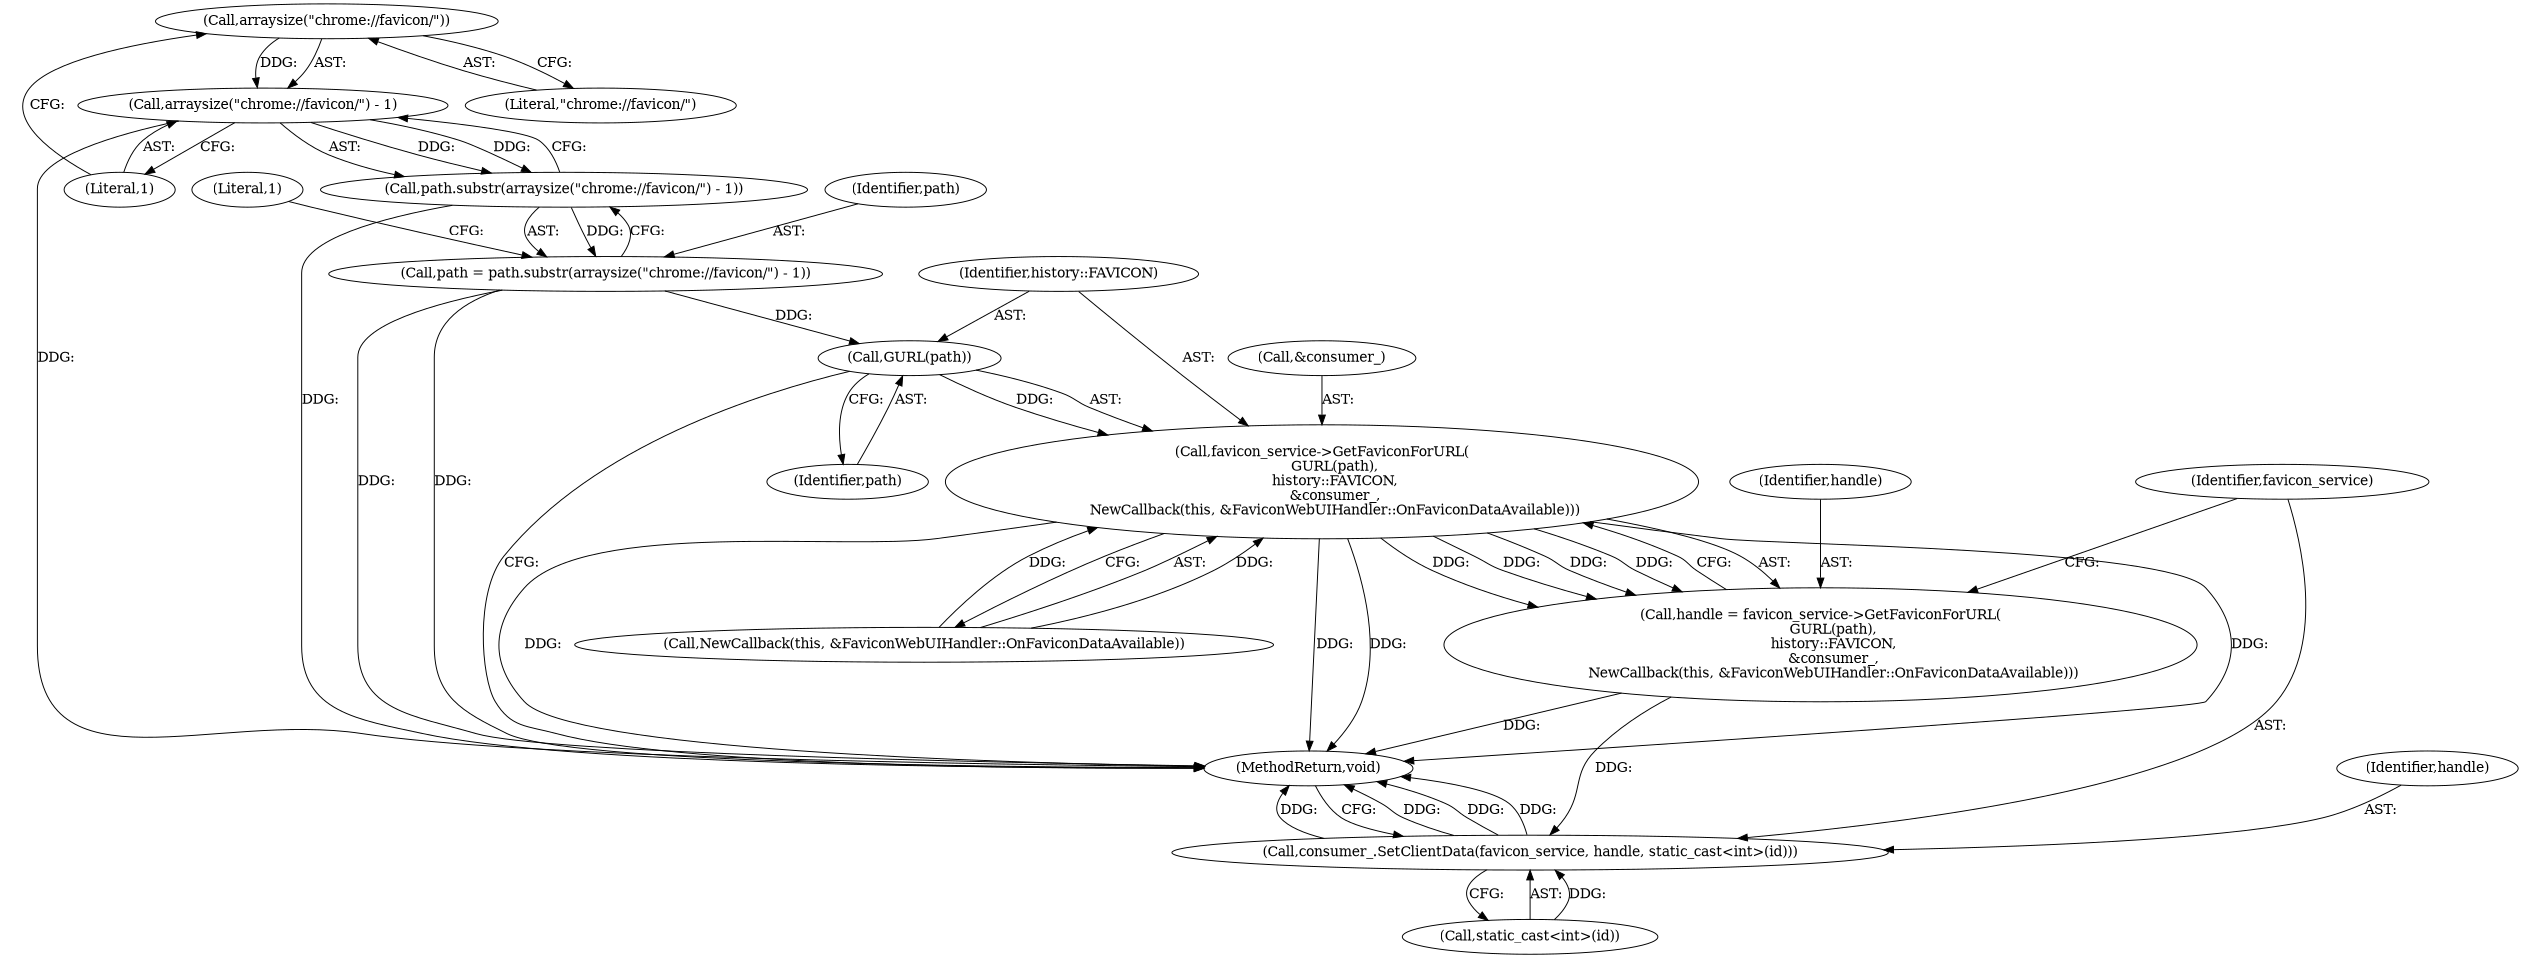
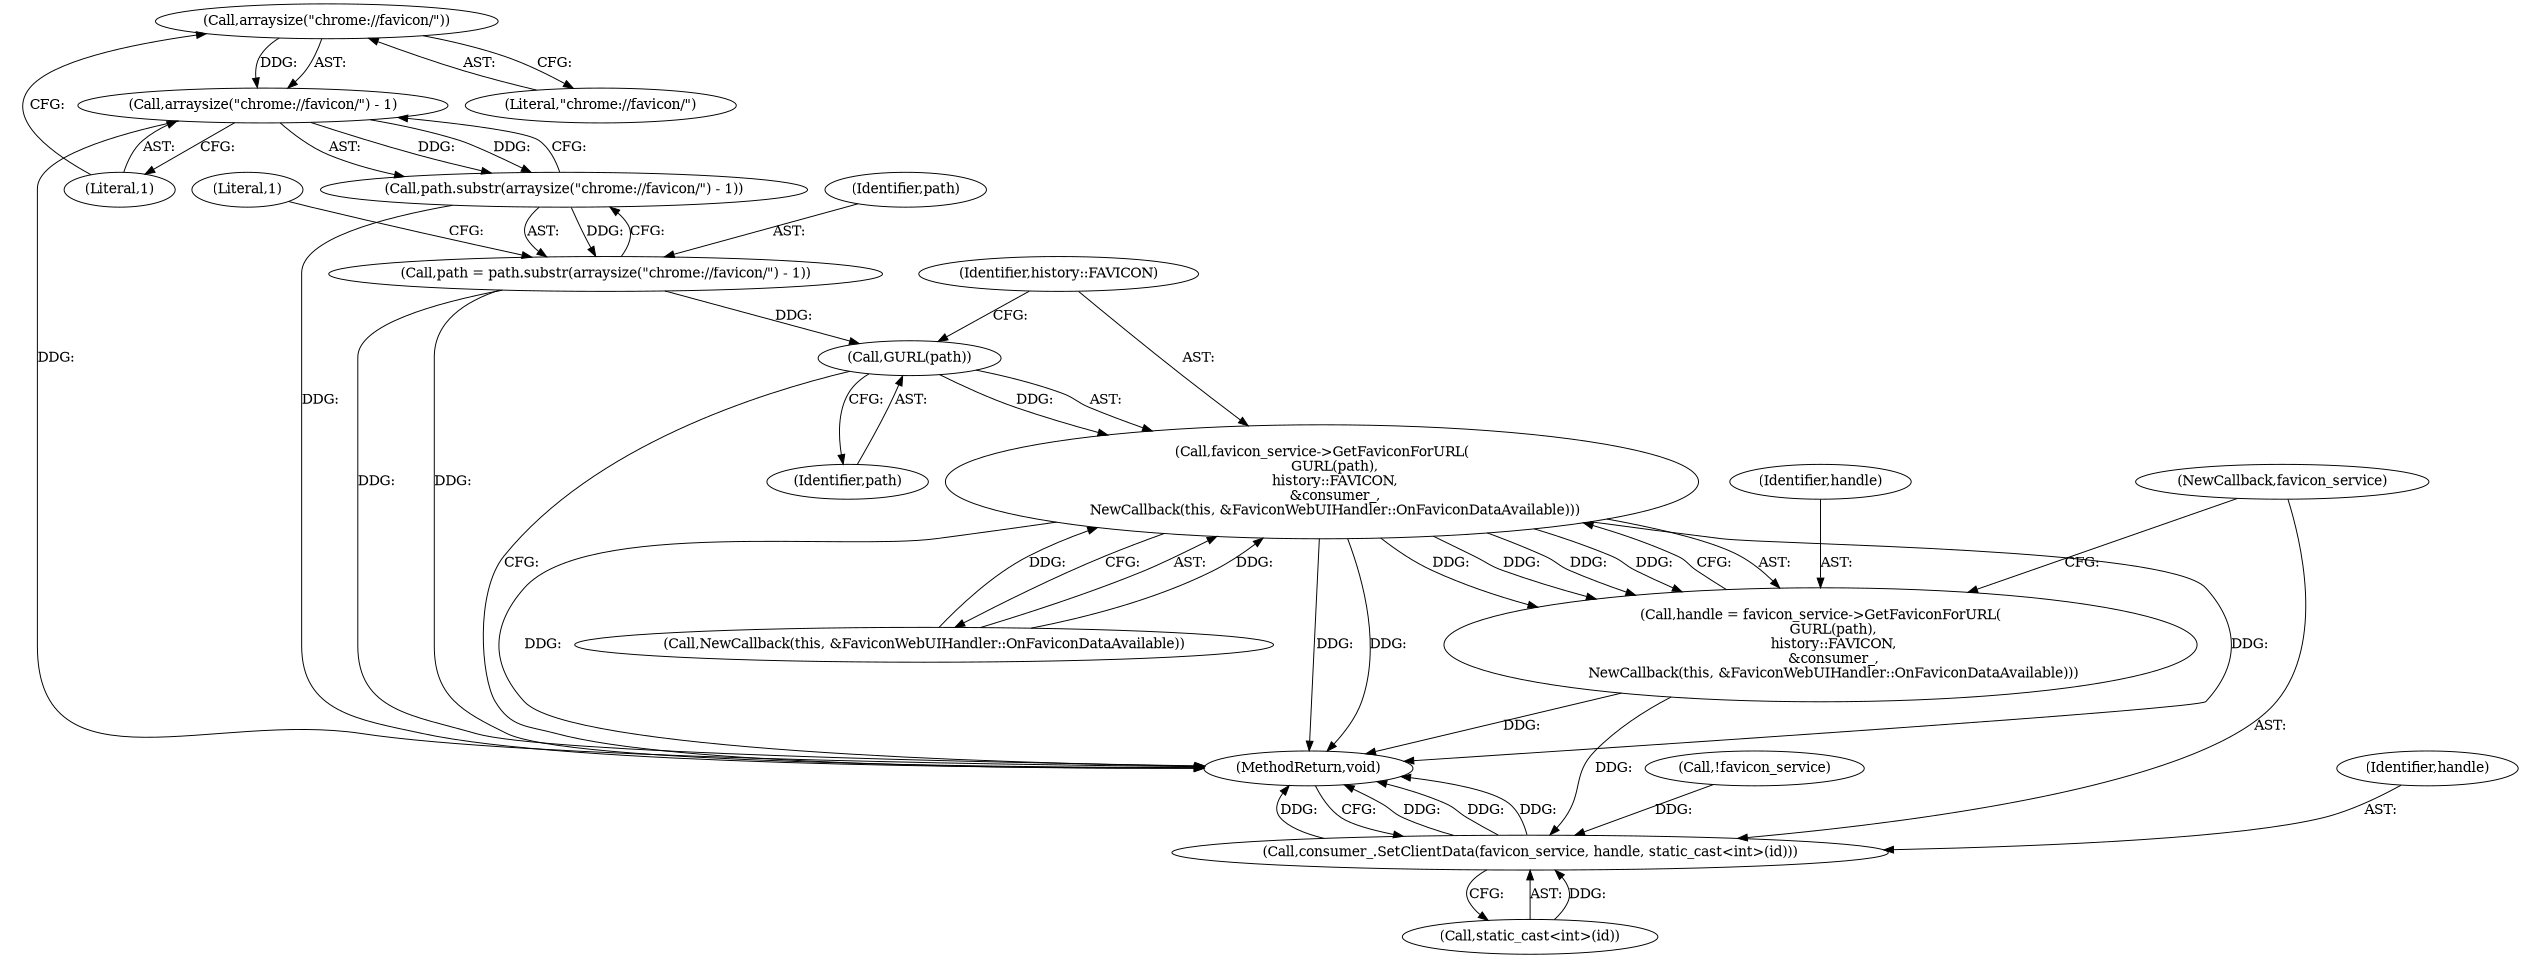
(1013, 316) -> (1013, 316)
(1322, 358) -> none
(2282, 482) -> (2282, 482)
none -> (1755, 768)
